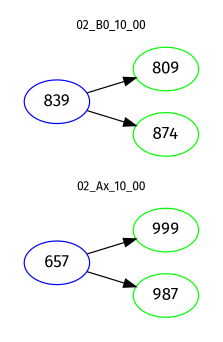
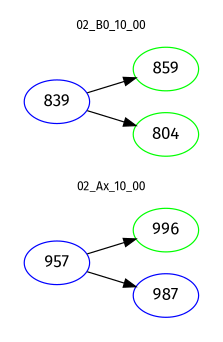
(166, 69) -> (166, 69)
(166, 134) -> (166, 134)
(166, 230) -> (166, 230)
(57, 263) -> (57, 263)
(166, 296) -> (166, 296)
